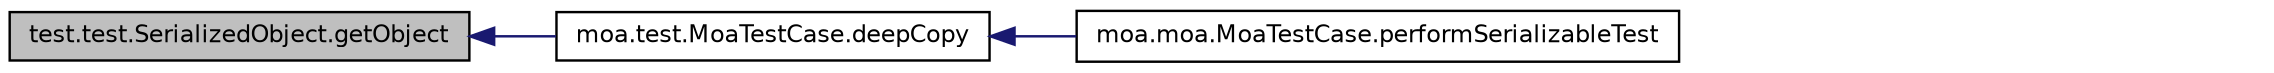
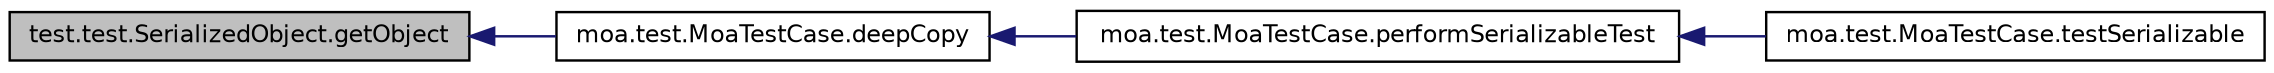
(1378, 36) -> (1378, 36)
none -> (2015, 36)
